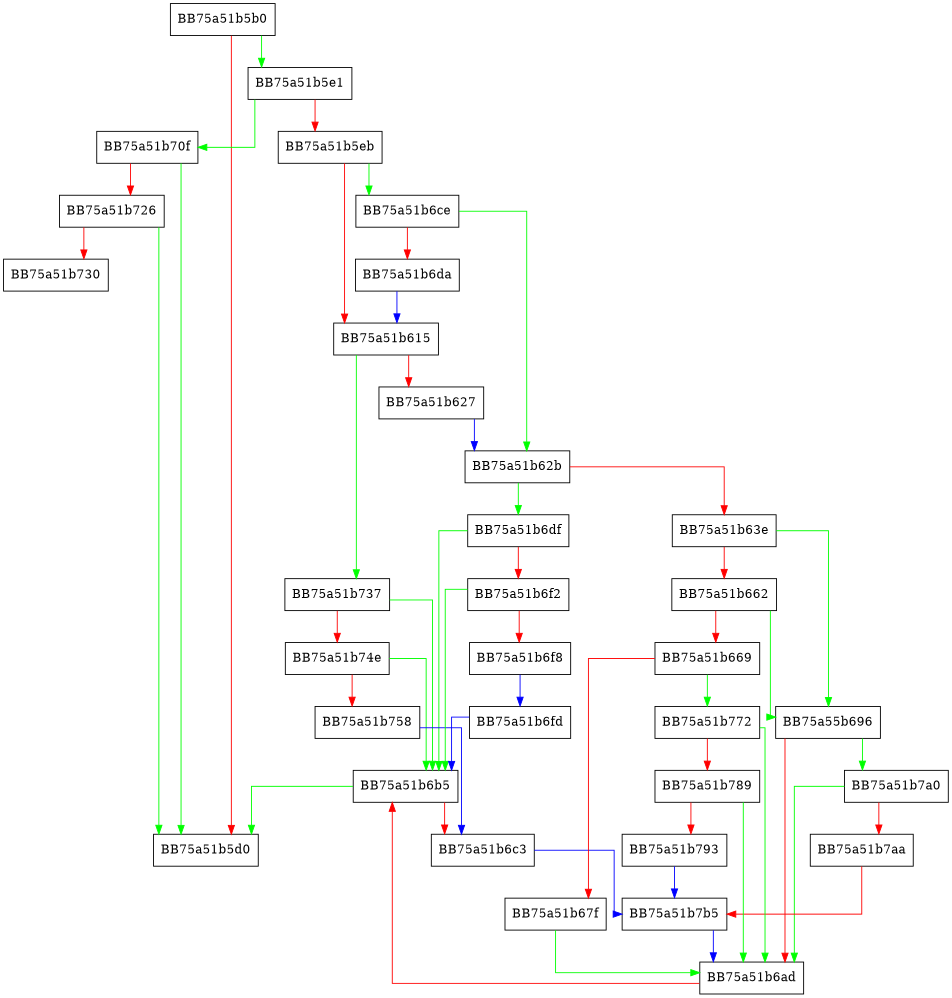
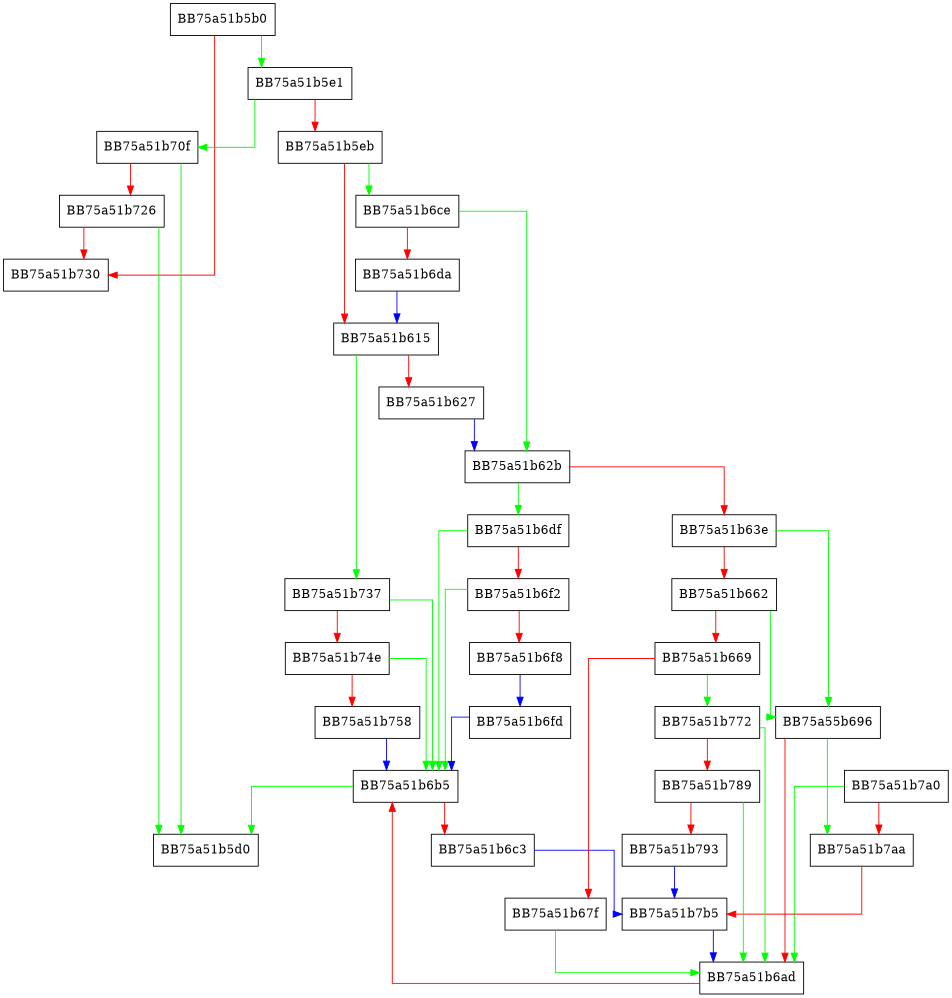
(231, 431) -> (215, 204)
(862, 750) -> (827, 780)
(462, 756) -> (387, 750)
